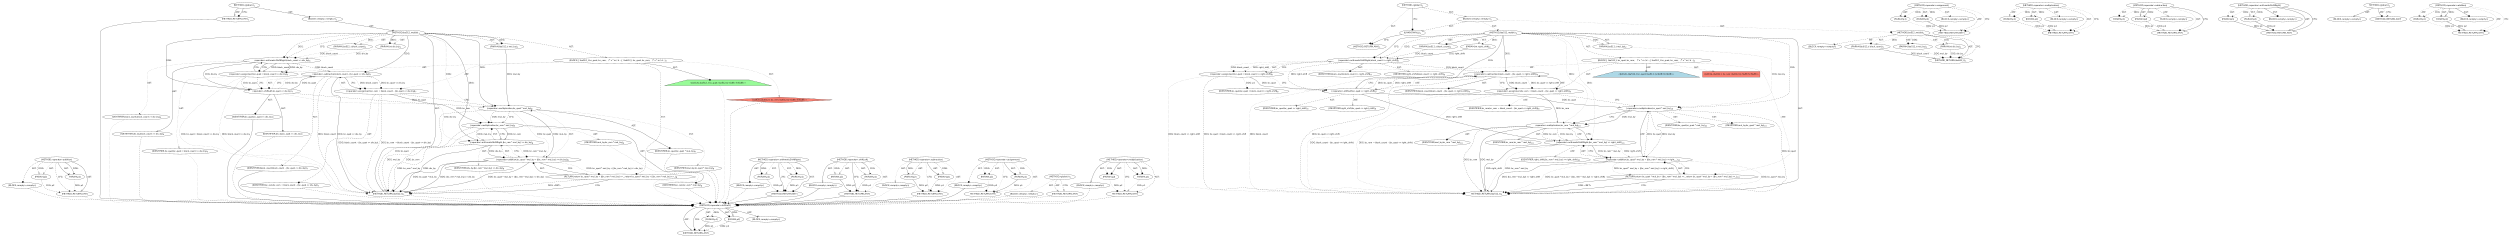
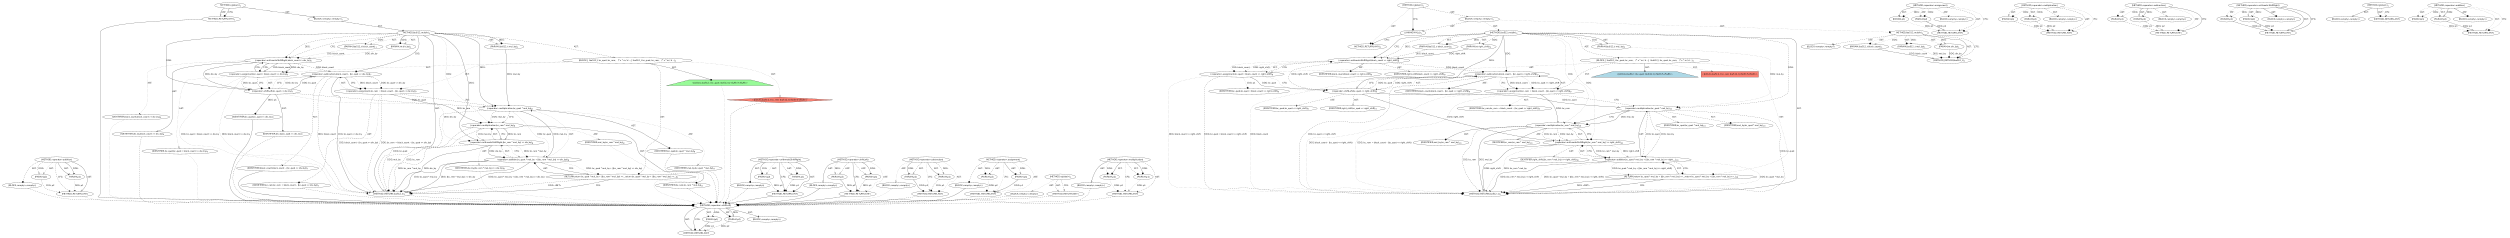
(1285, 64) -> (1286, 64)
(270, 100) -> (272, 100)
